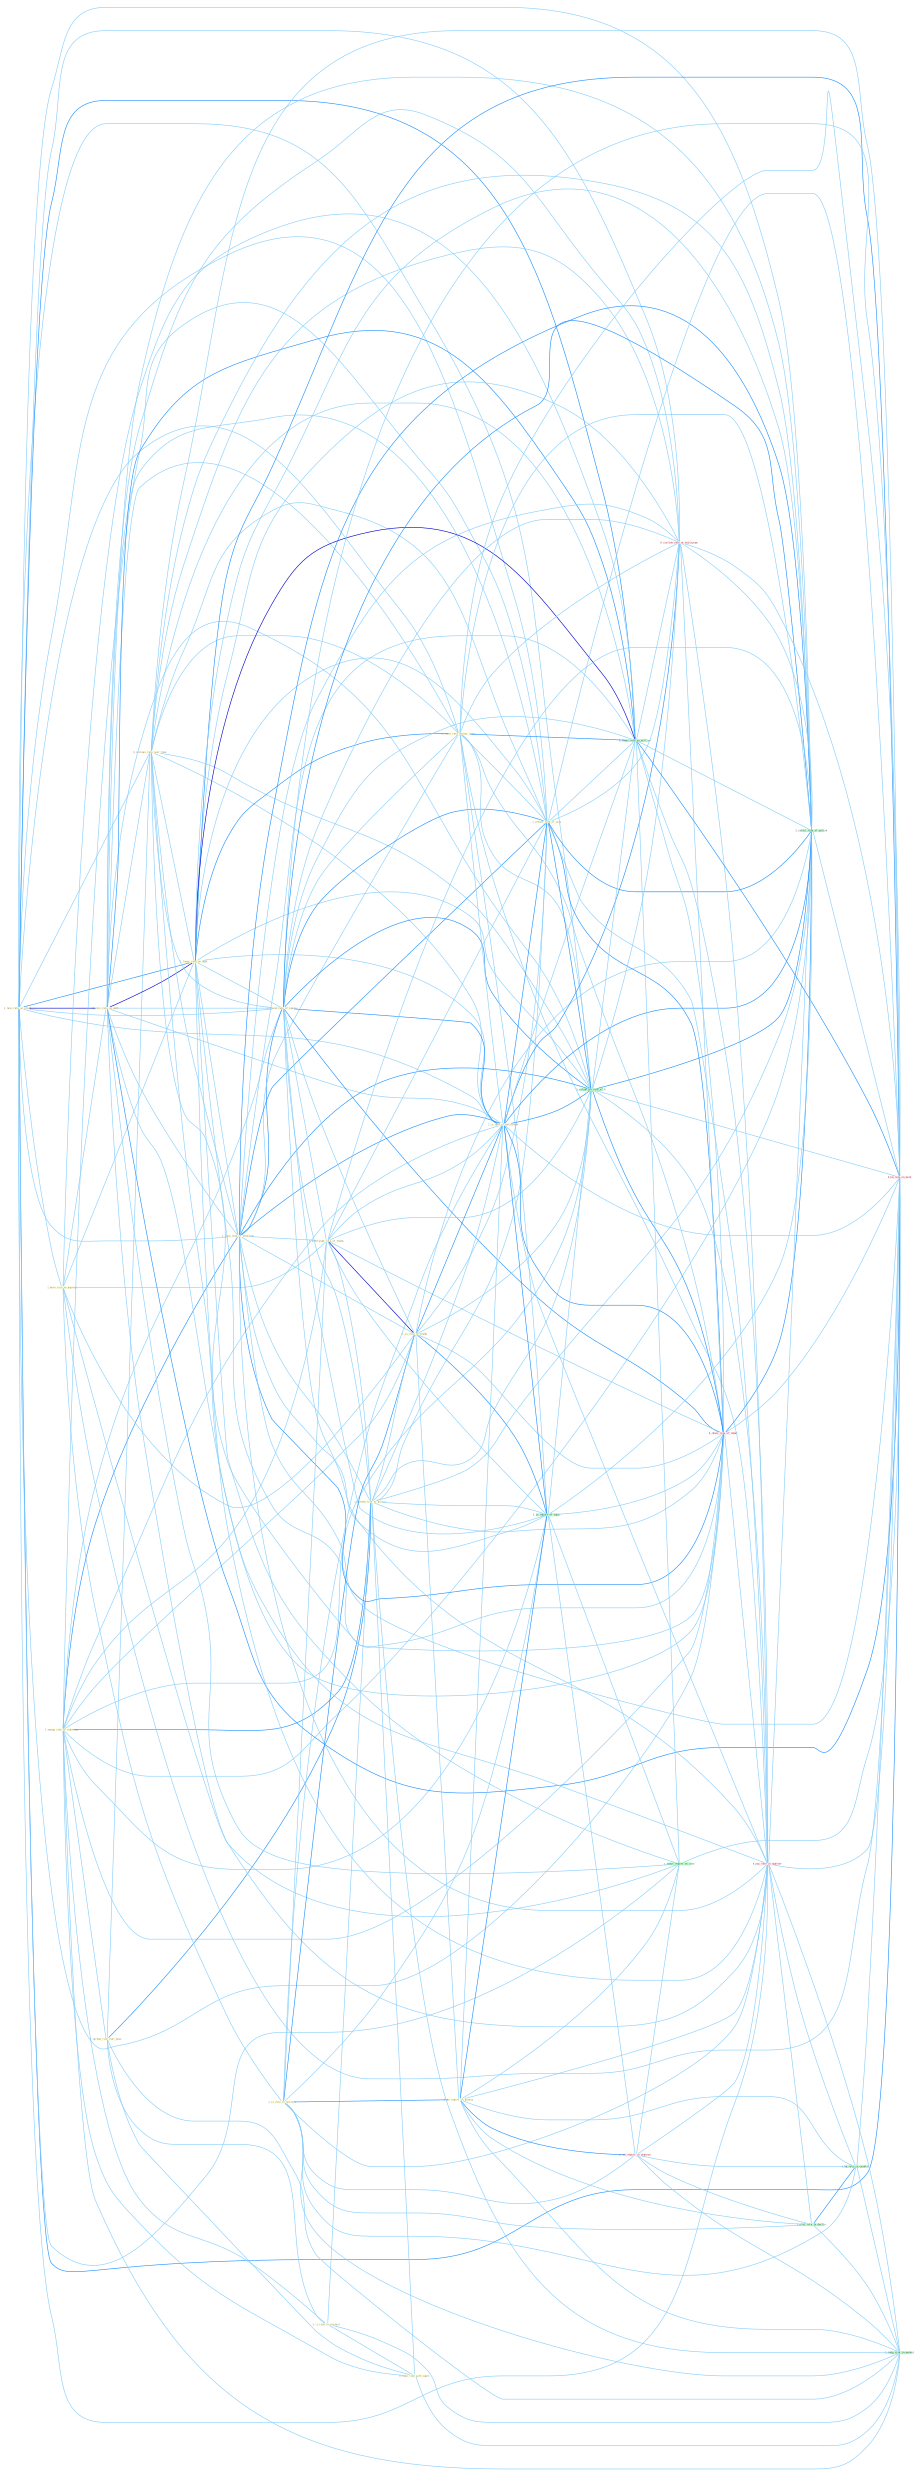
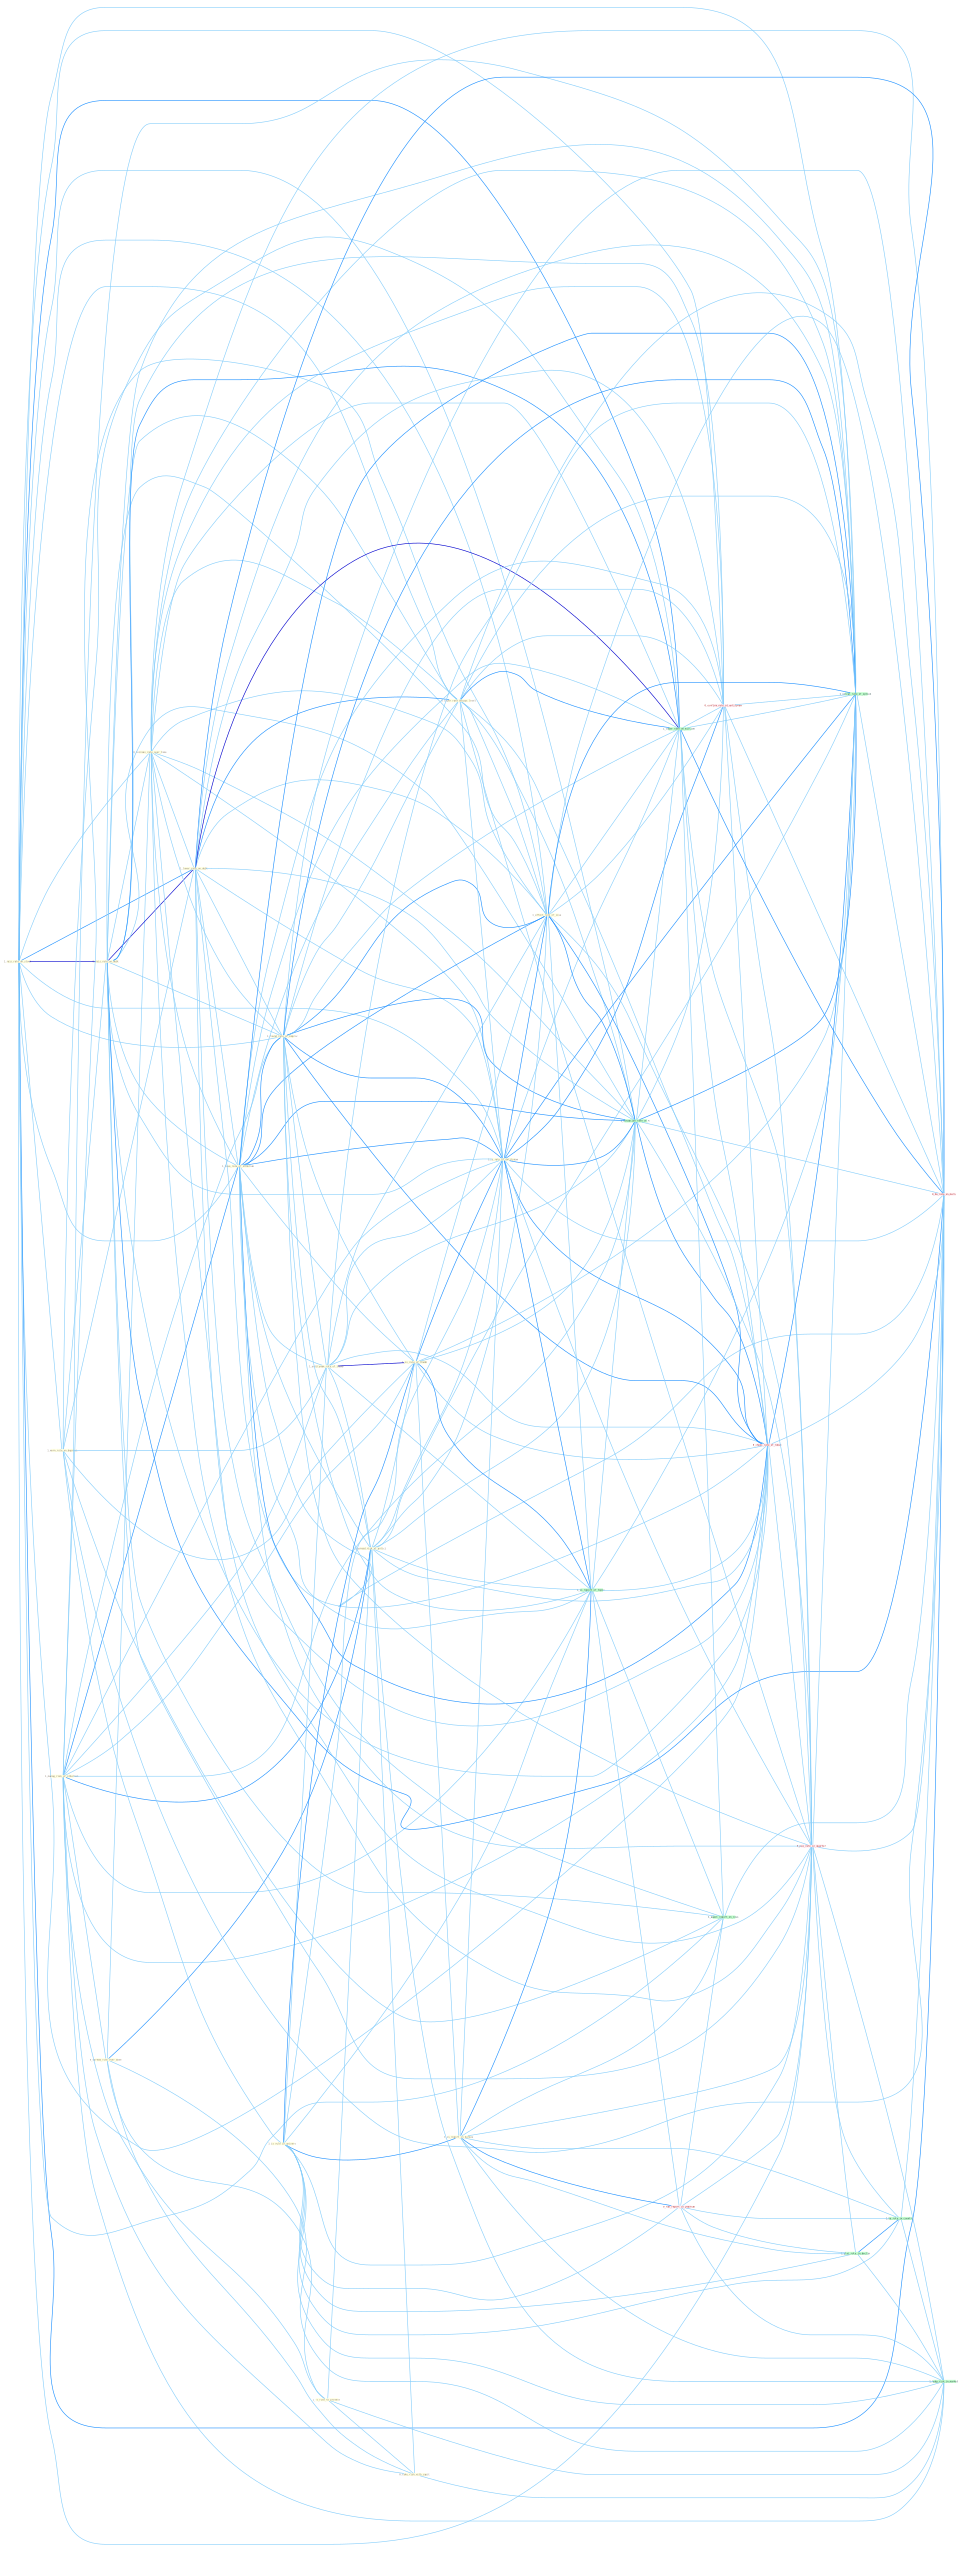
(517, 1142) -> (570, 1253)
